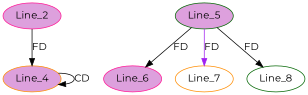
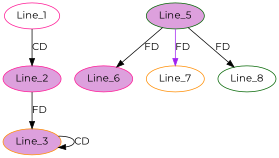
none -> (32, 16)
(32, 79) -> (32, 142)
